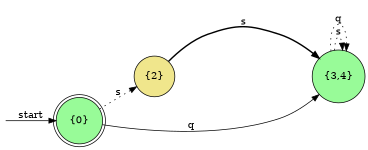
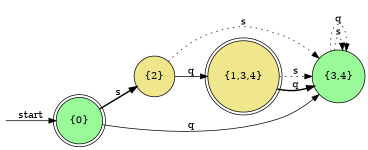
(239, 27) -> (239, 27)
none -> (244, 76)
(115, 100) -> (115, 100)
